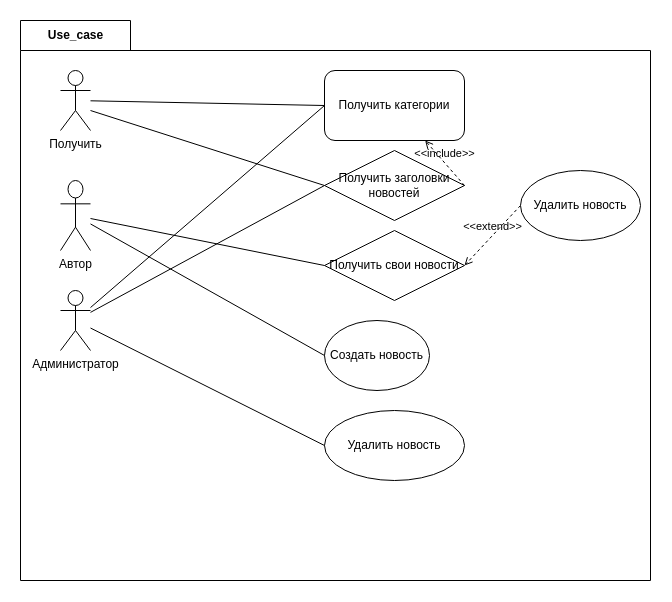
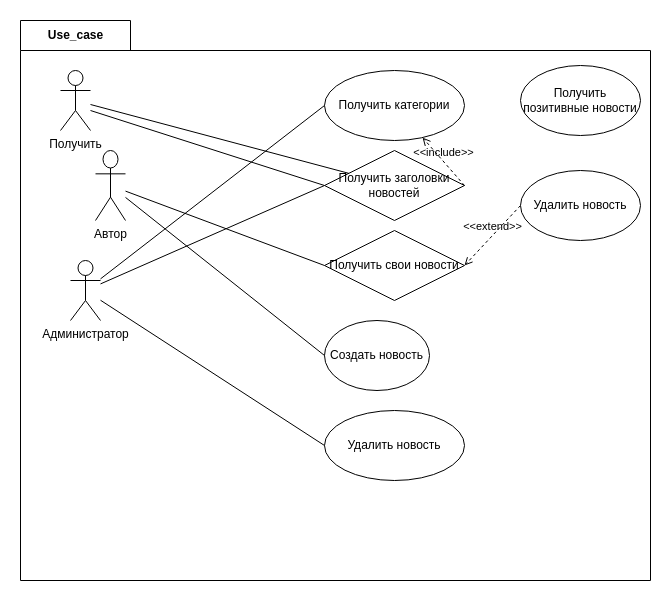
none -> (581, 101)
(206, 103) -> (176, 127)
(395, 106) -> (395, 106)
(76, 216) -> (111, 186)
(76, 321) -> (86, 291)
